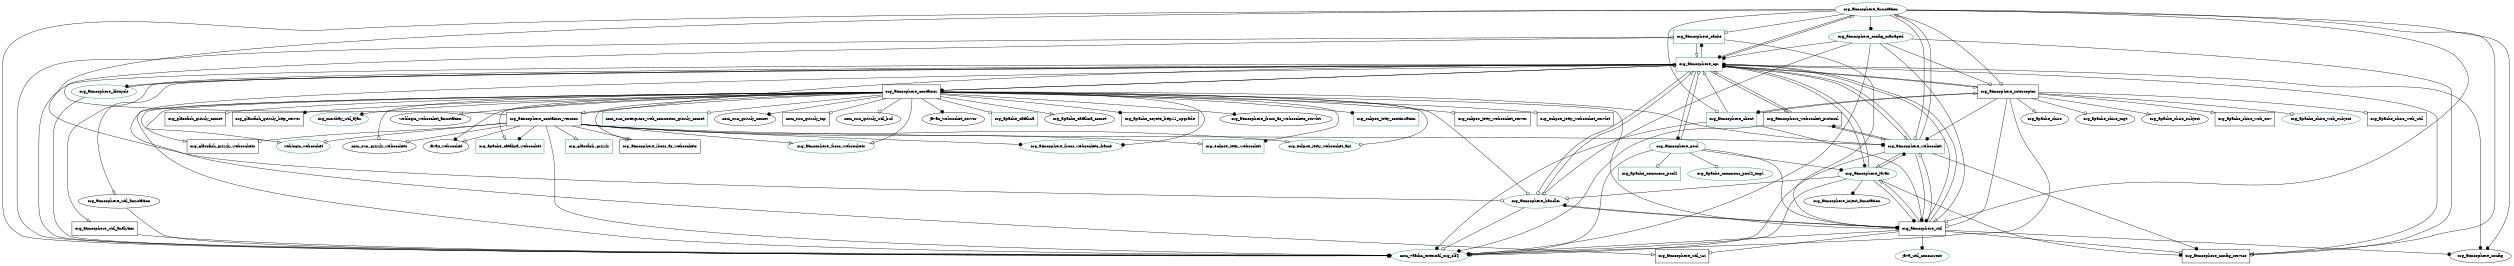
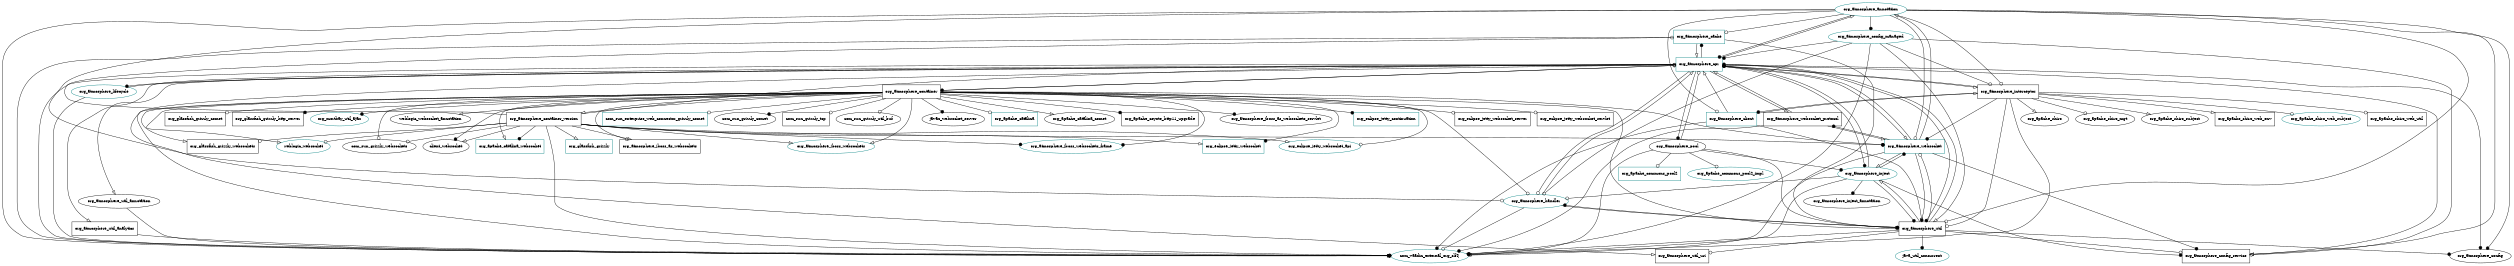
(446, 147) -> (446, 147)
(1677, 147) -> (1677, 147)
(1867, 174) -> (1867, 174)
